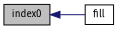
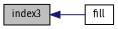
(27, 15) -> (27, 15)
